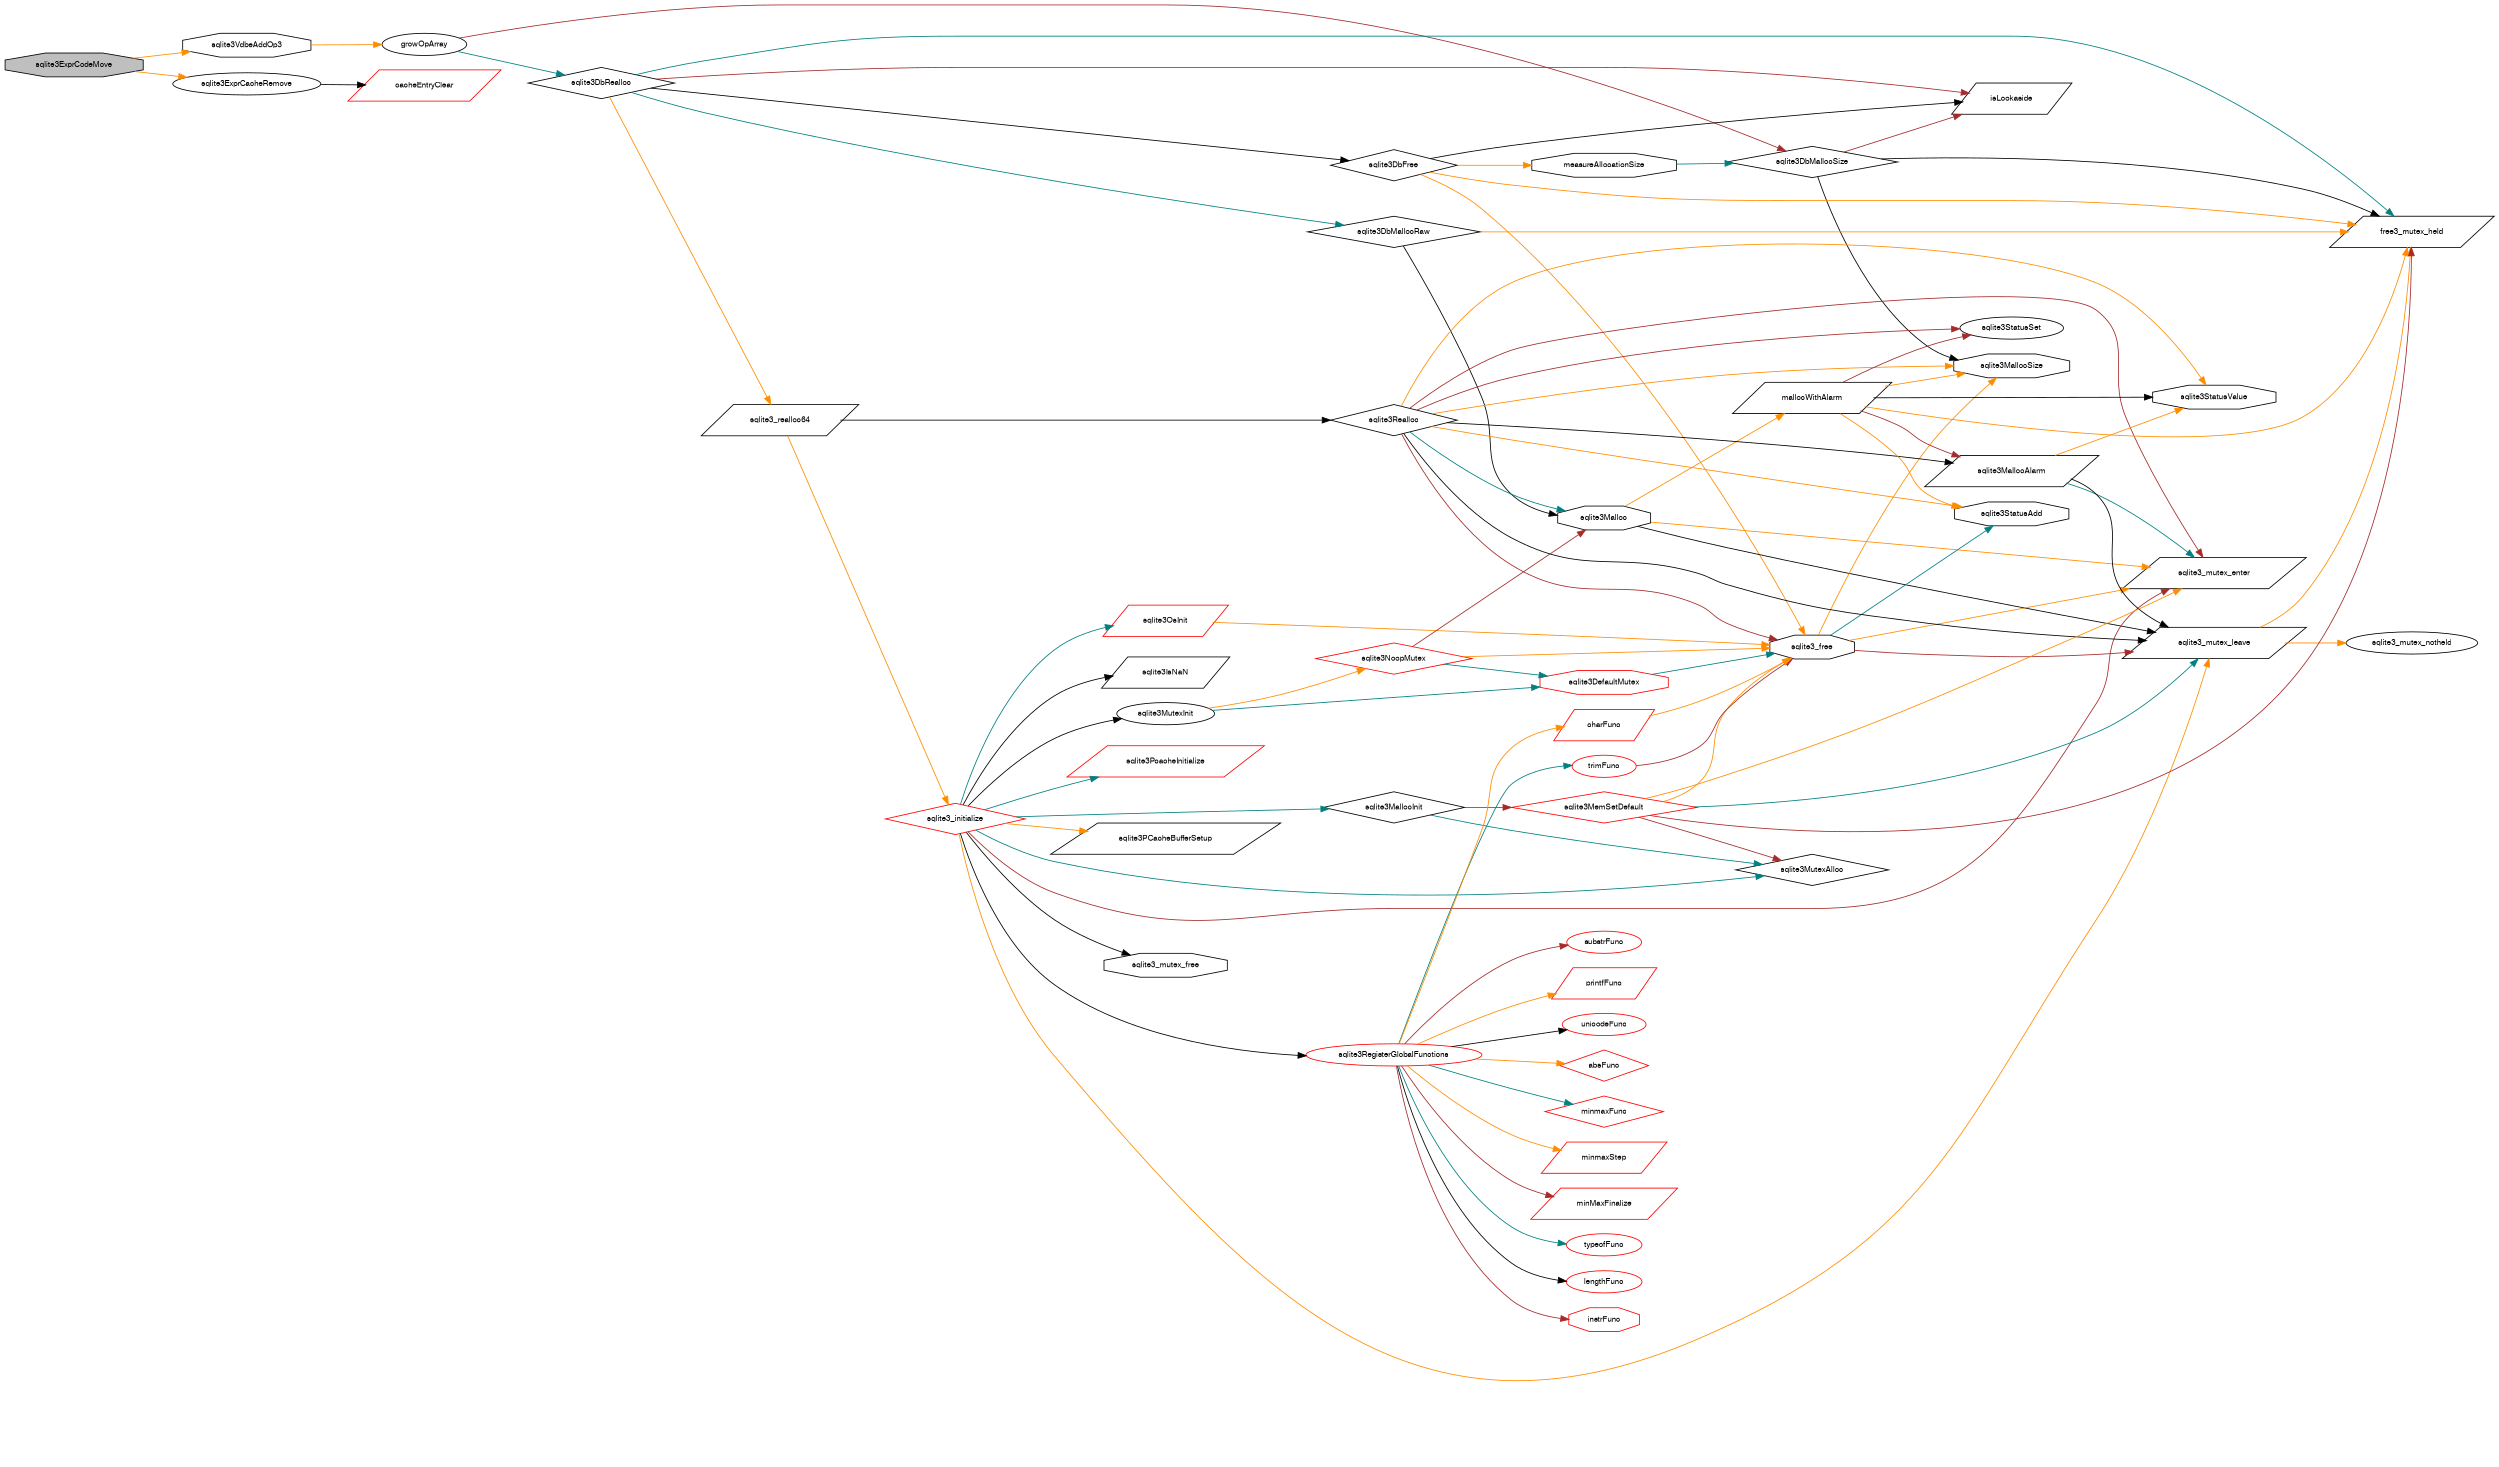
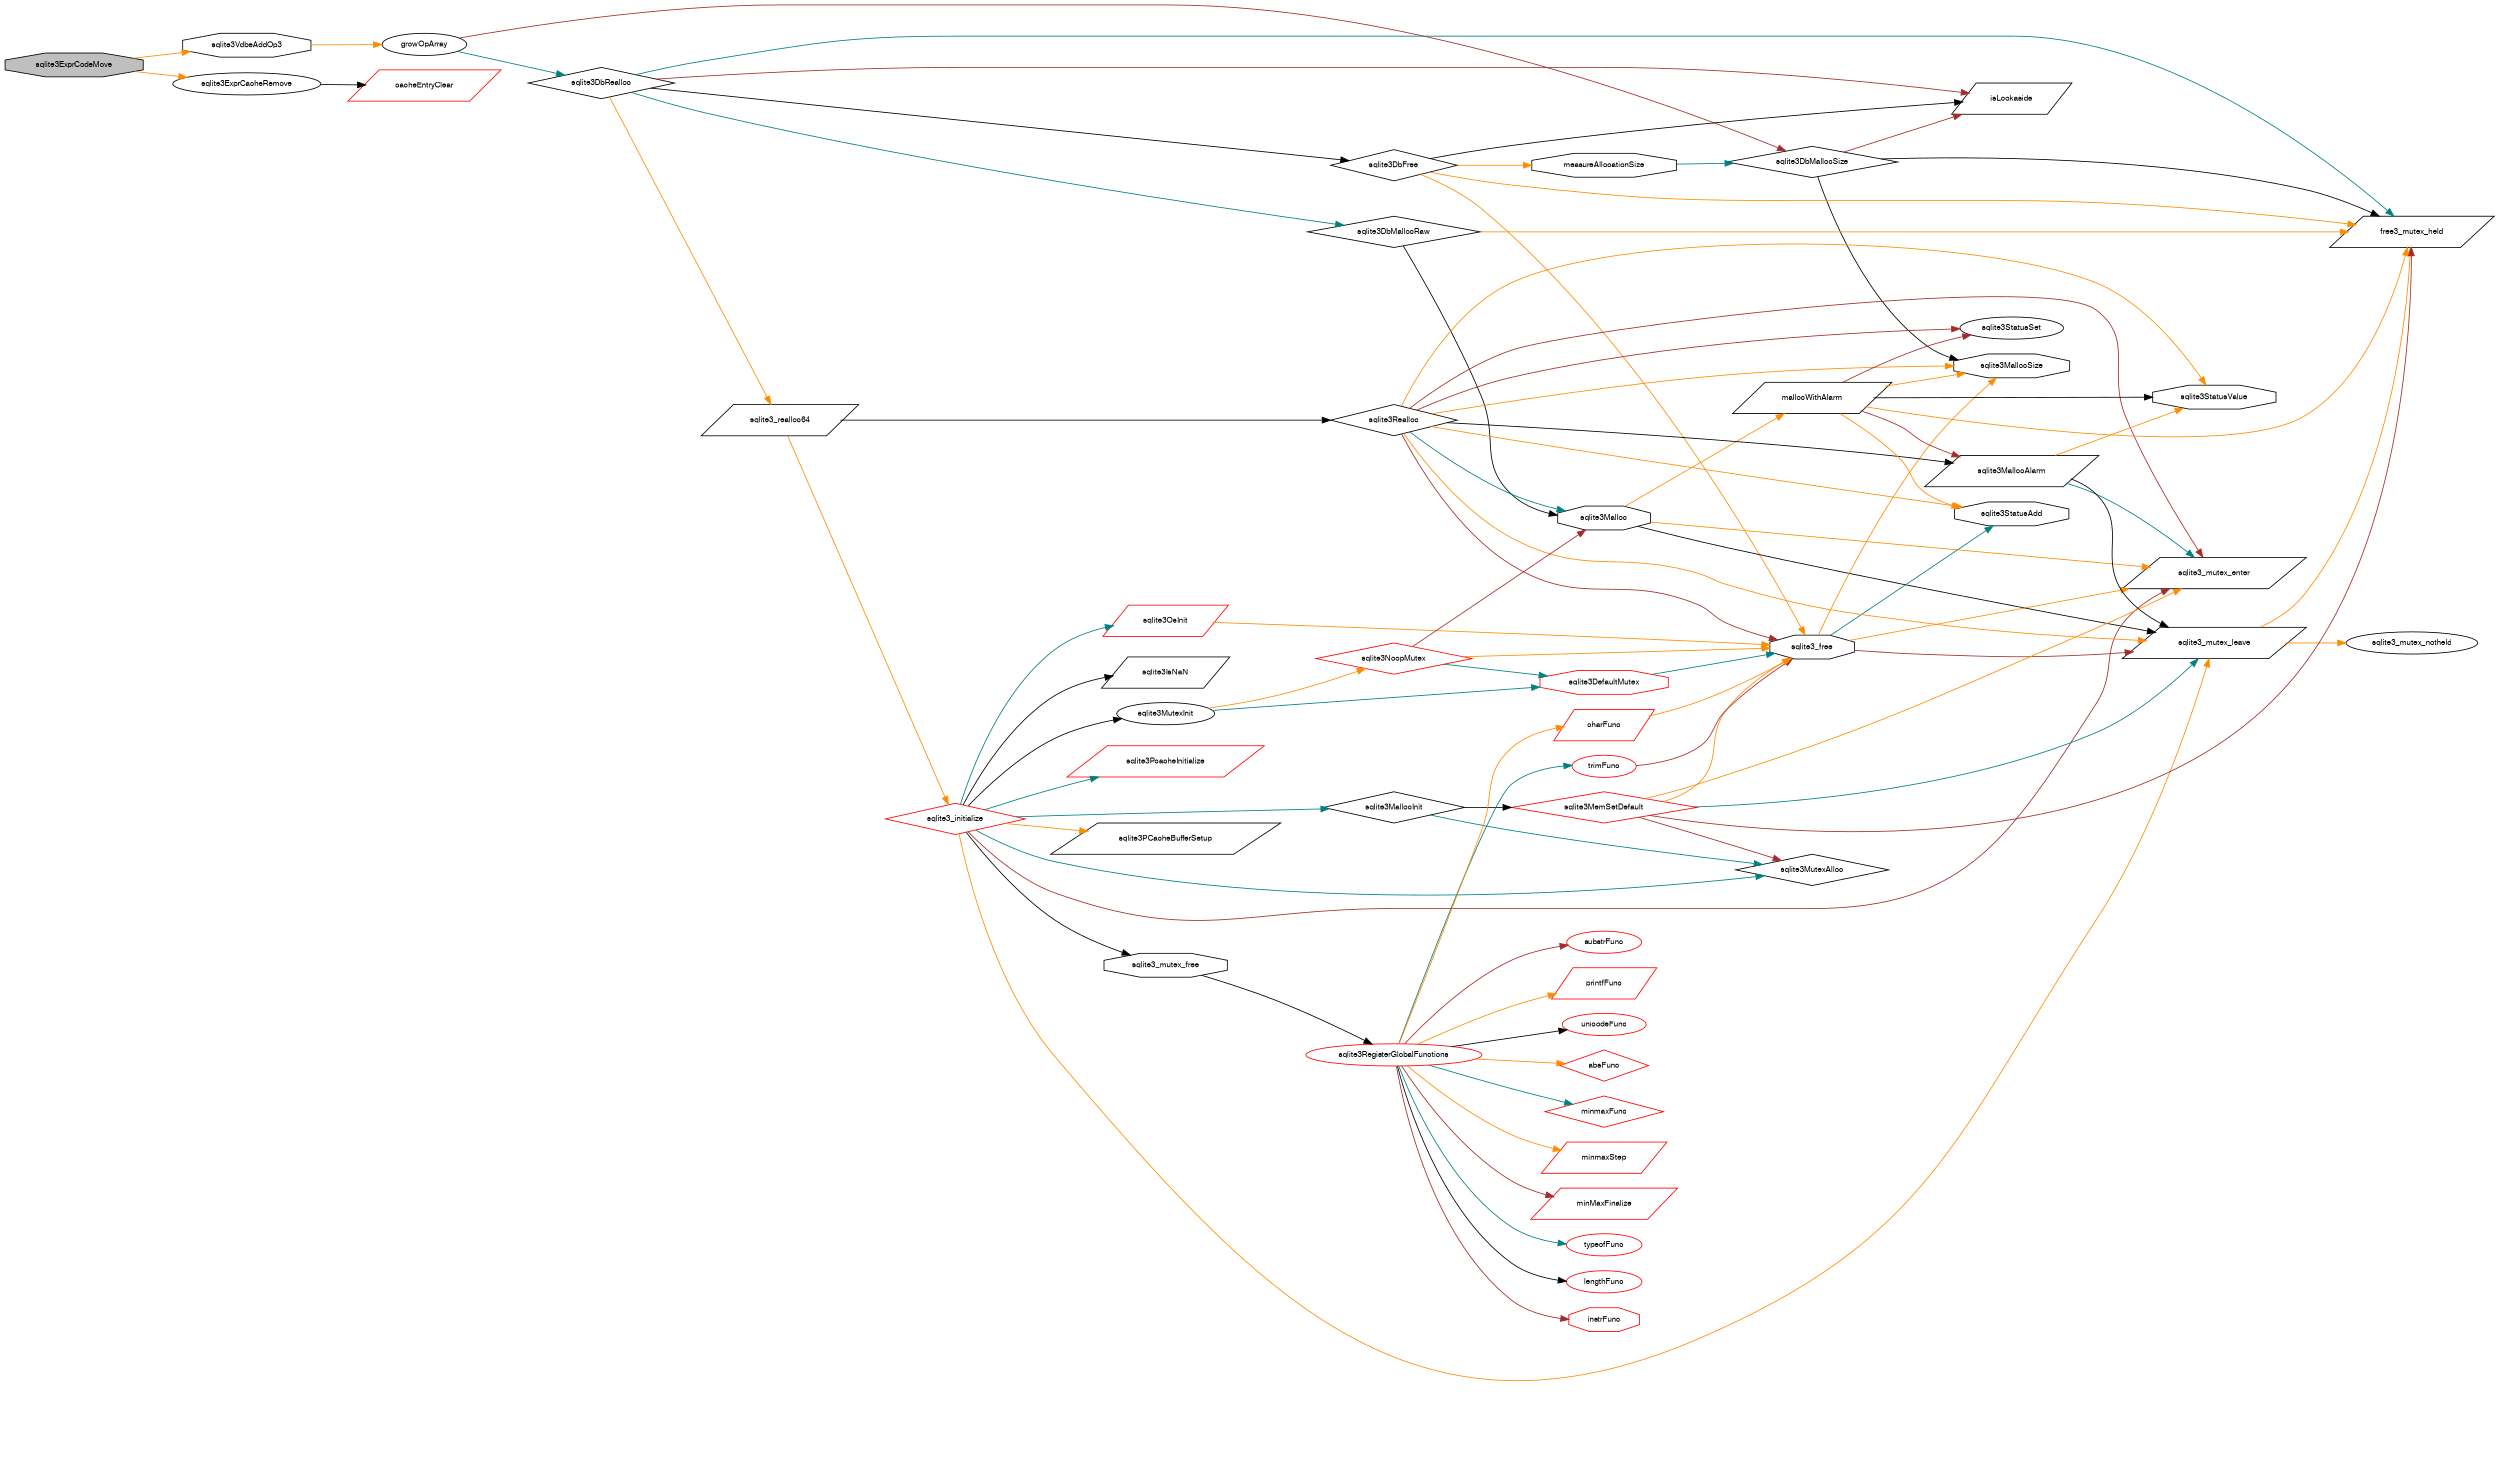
(1747, 590) -> (1747, 590)
(1482, 807) -> (1482, 807)
(1087, 1004) -> (1285, 1004)
